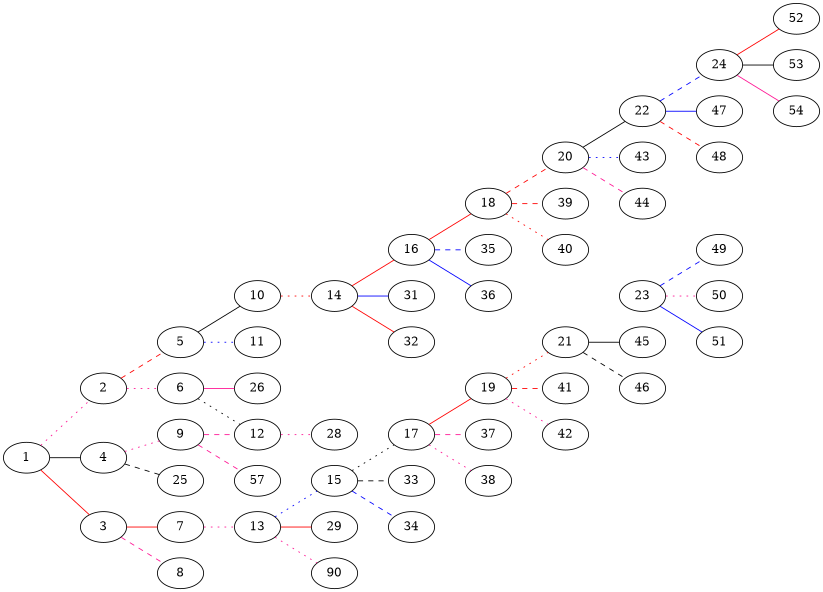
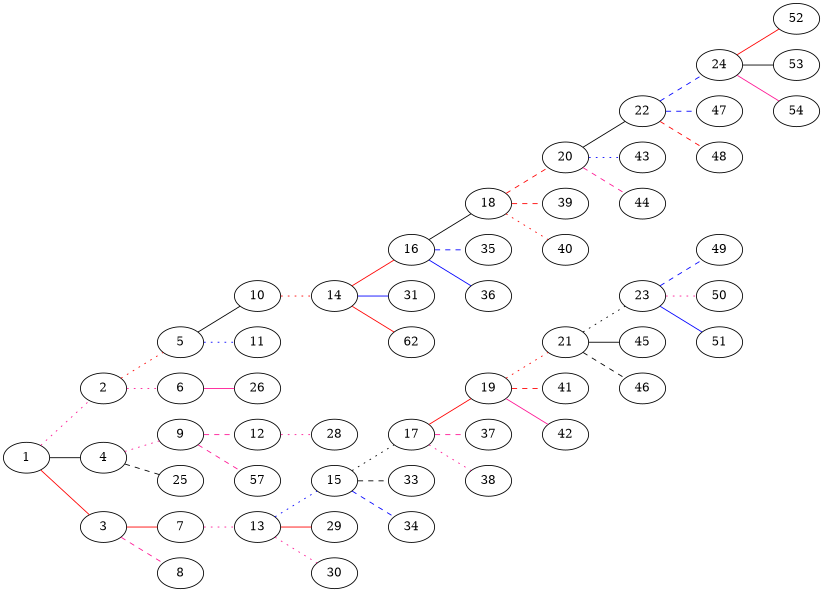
(681, 111) -> (681, 111)
(450, 227) -> (450, 227)
none -> (604, 319)
(412, 342) -> (412, 342)
(142, 365) -> (142, 365)
(219, 412) -> none
(527, 412) -> (527, 412)
(335, 573) -> (335, 573)
